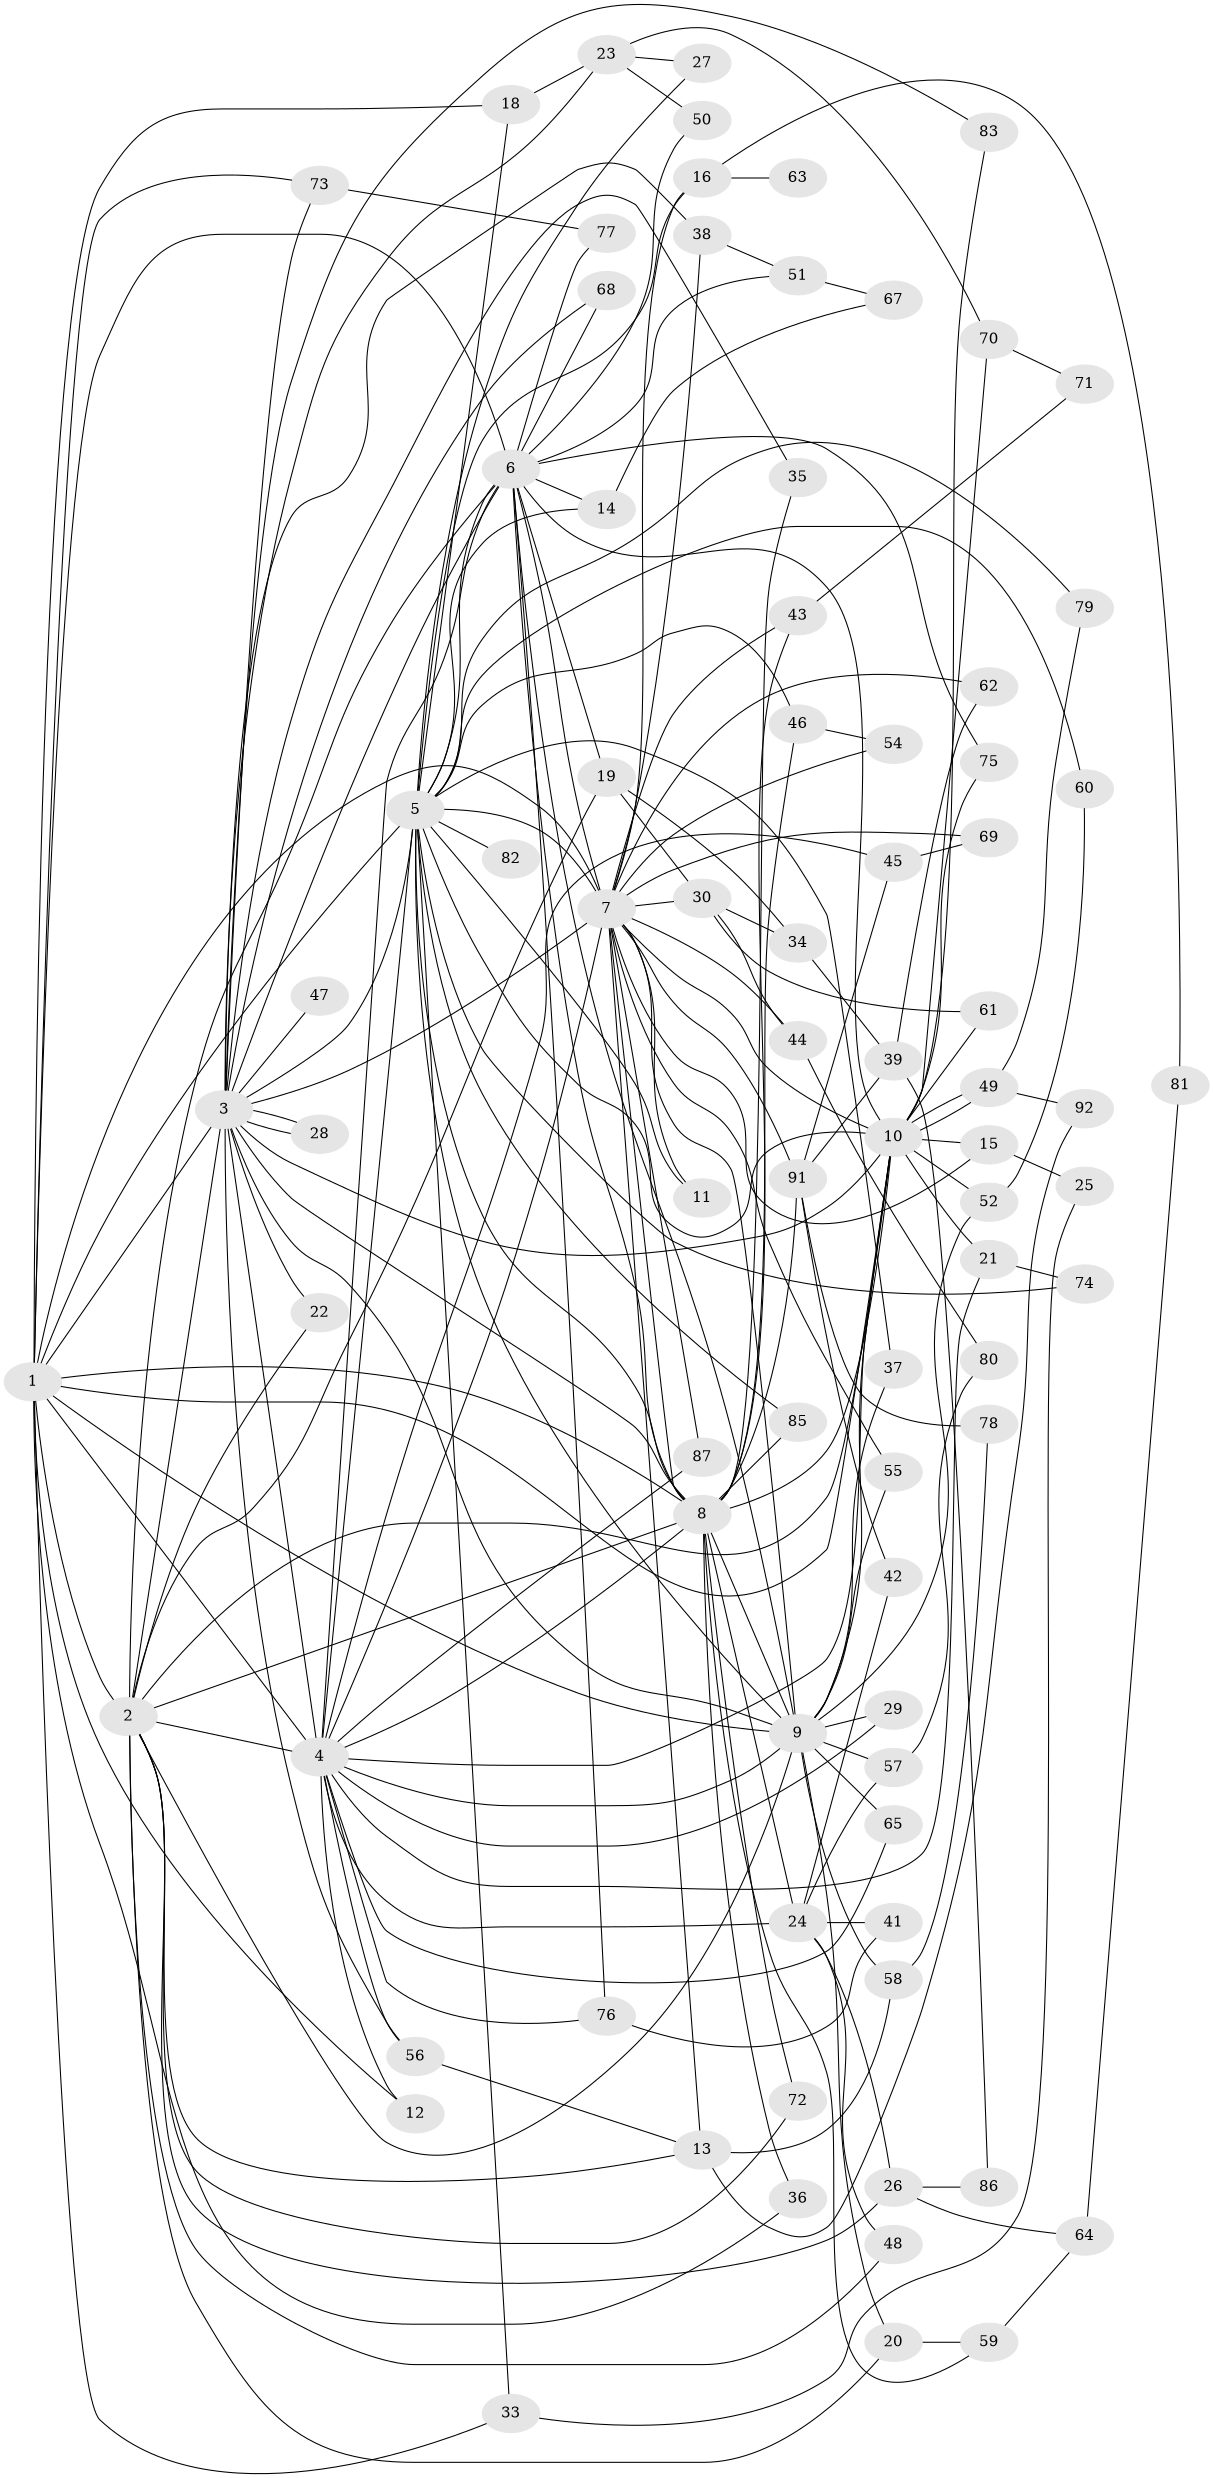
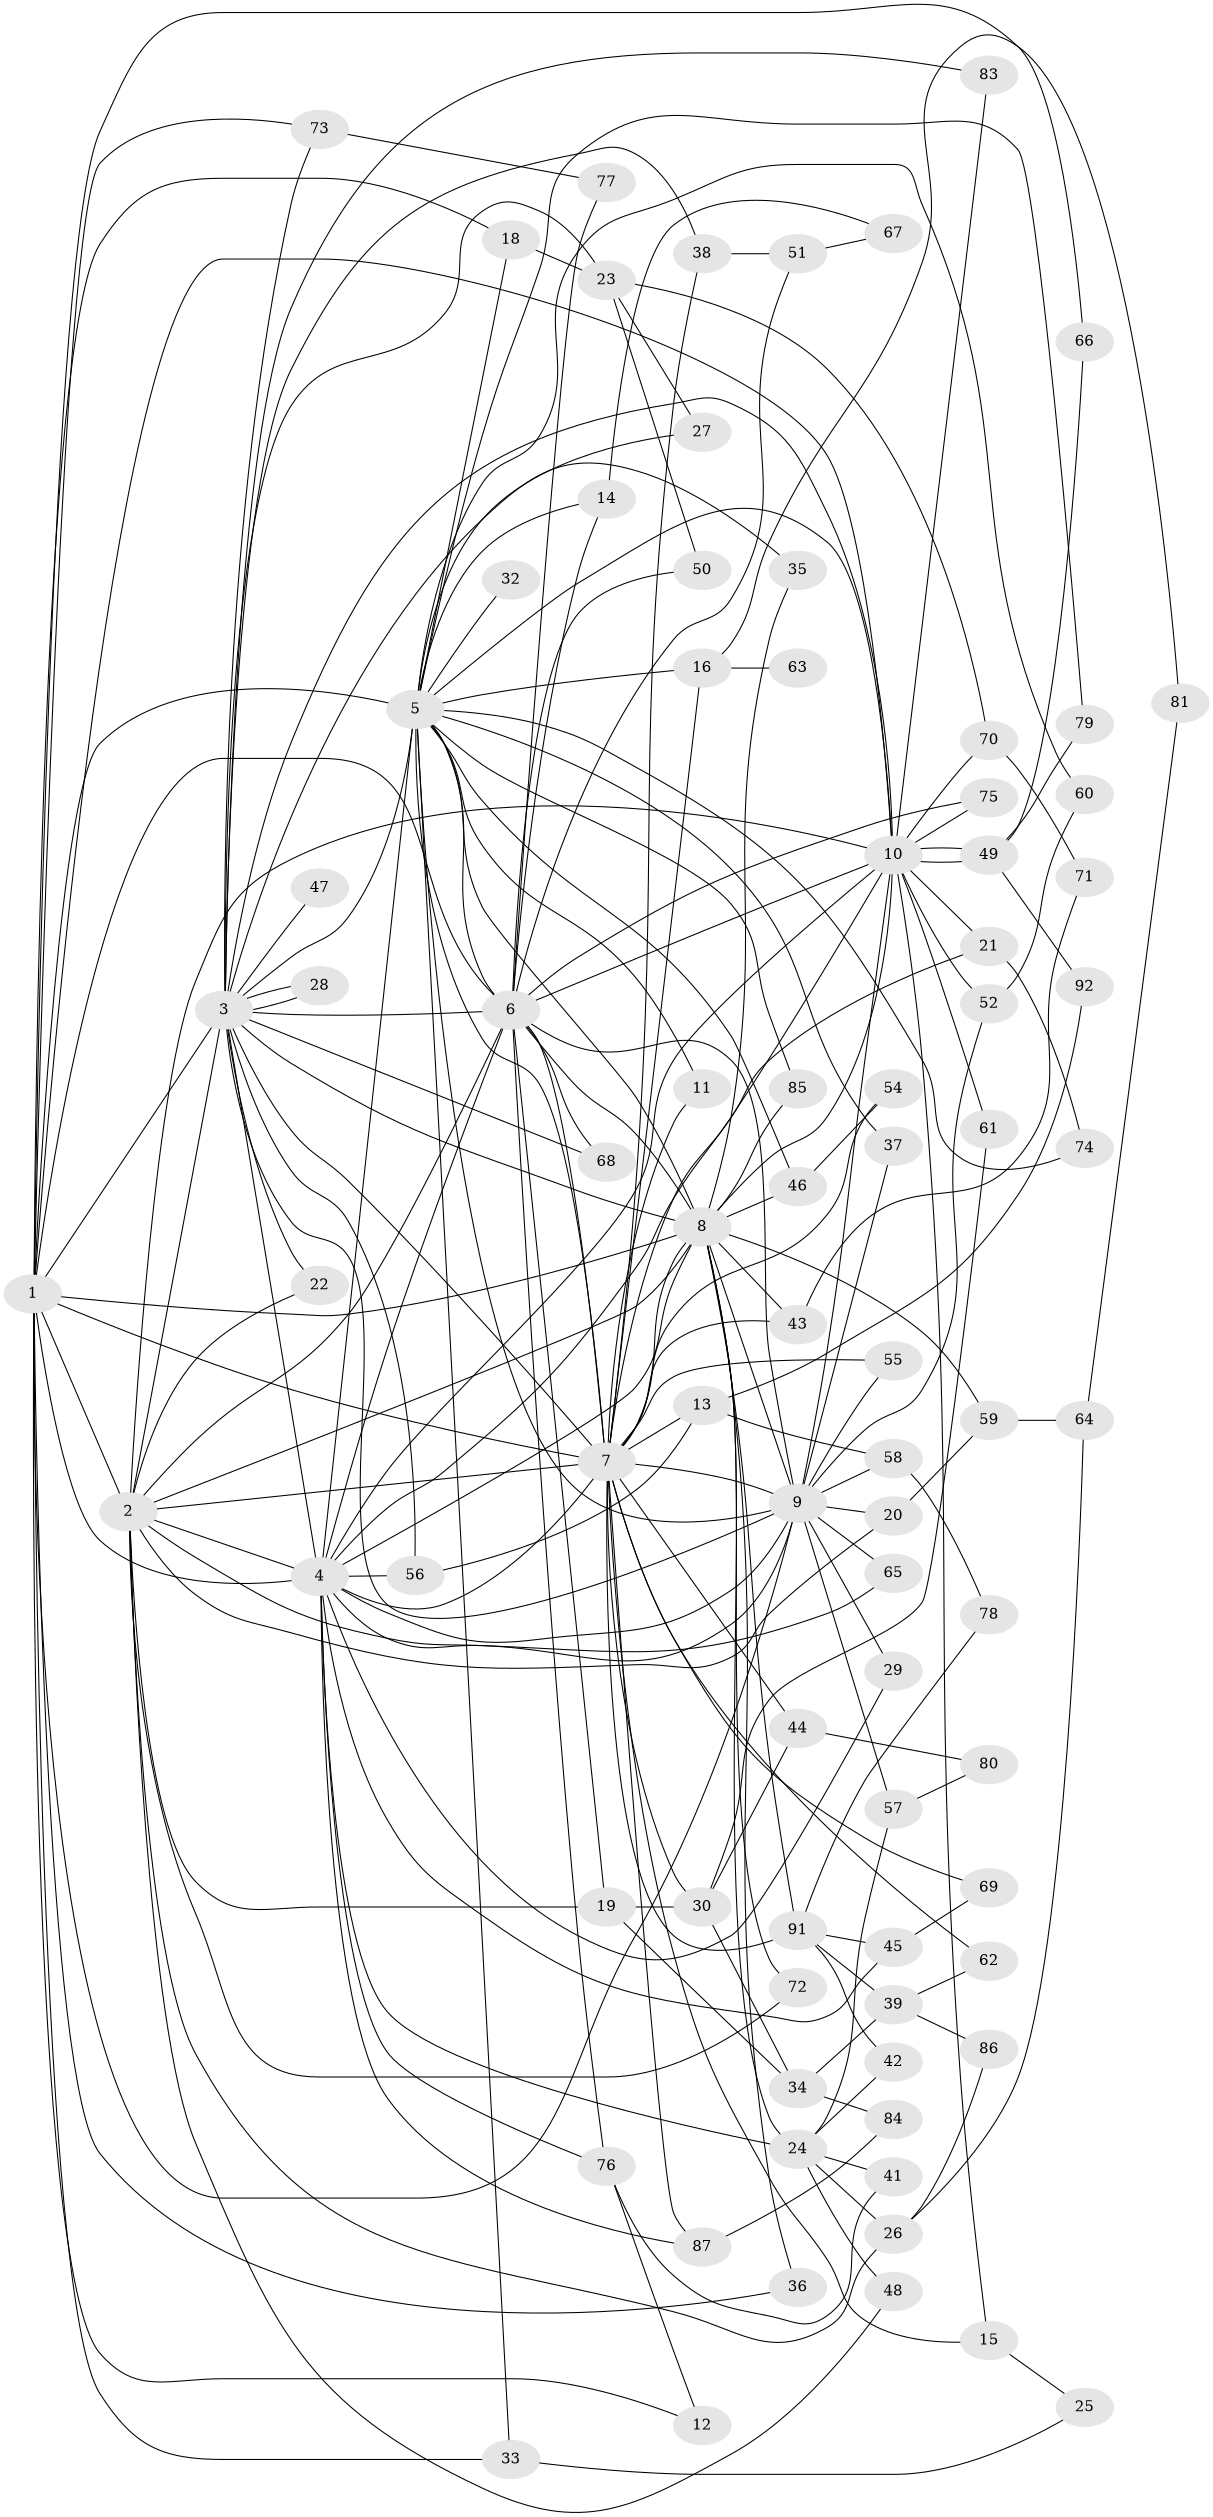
none -> (1085, 342)
(511, 859) -> (511, 580)
(343, 1959) -> (654, 2296)
none -> (894, 2120)
(228, 2158) -> (368, 1487)
